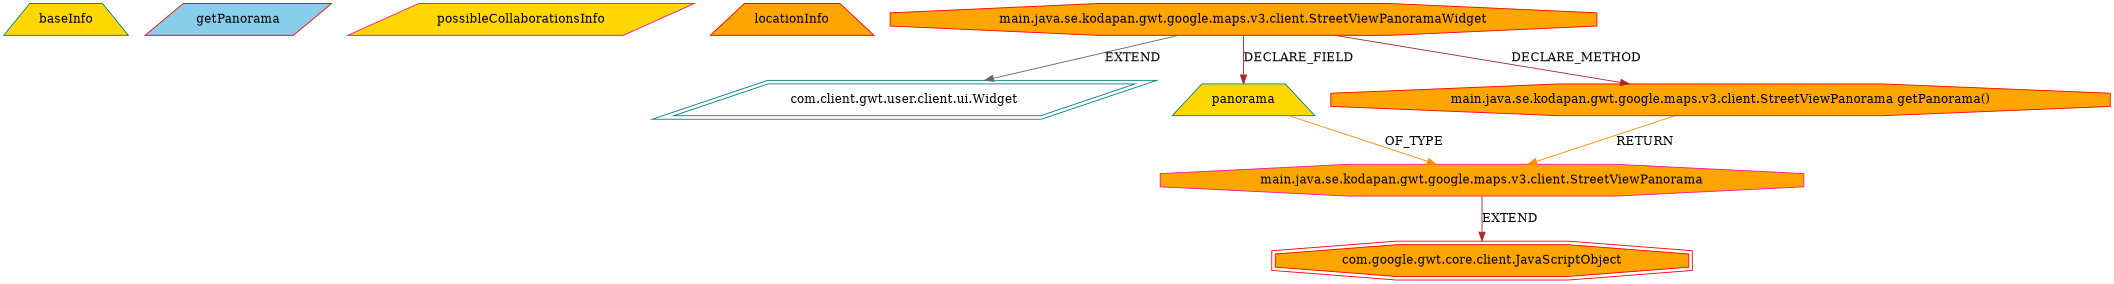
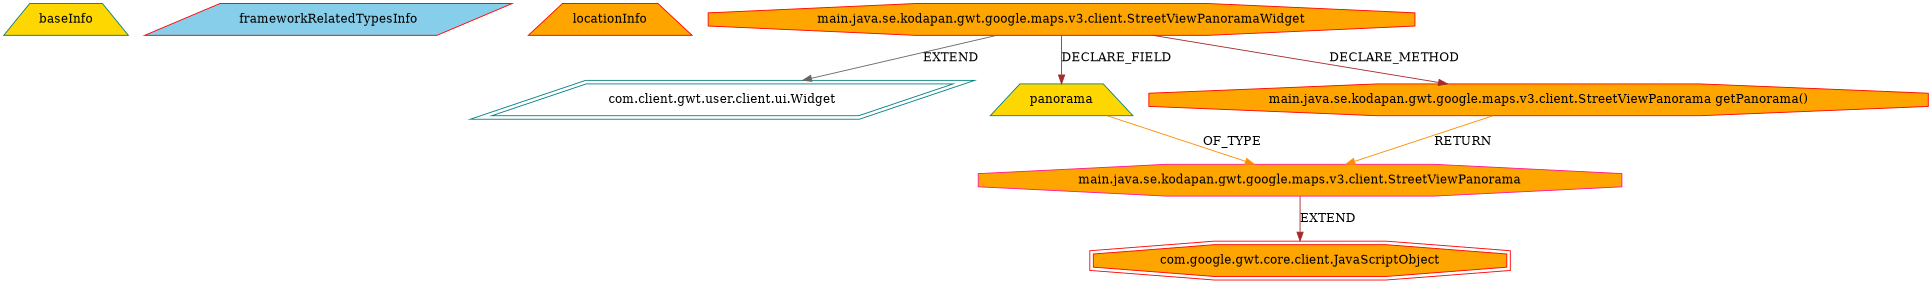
(238, 19) -> (328, 19)
(521, 19) -> none
